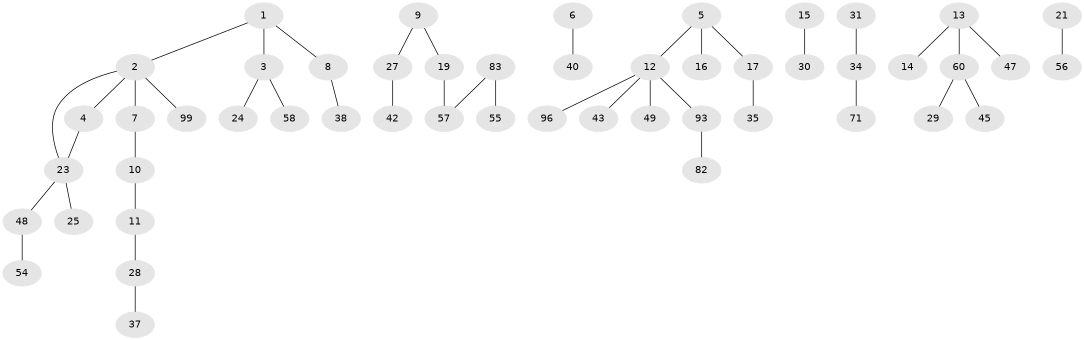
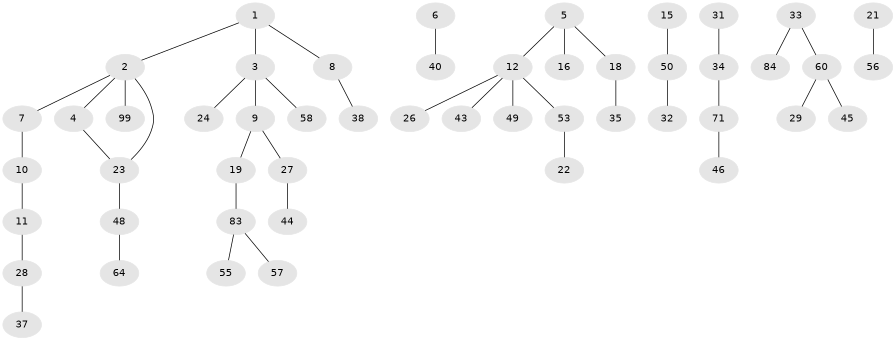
(959, 16) -> (796, 16)
(753, 67) -> (616, 67)
(805, 67) -> (667, 67)
(908, 67) -> (770, 67)
(1011, 67) -> none
none -> (255, 93)
(444, 93) -> (236, 196)
(393, 119) -> (288, 222)
(547, 119) -> (410, 119)
none -> (667, 119)
(702, 119) -> (564, 119)
(702, 170) -> (564, 170)
none -> (719, 170)
(74, 222) -> none
(22, 273) -> (119, 273)
